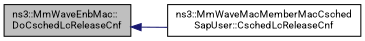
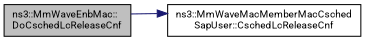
(154, 27) -> (144, 14)
